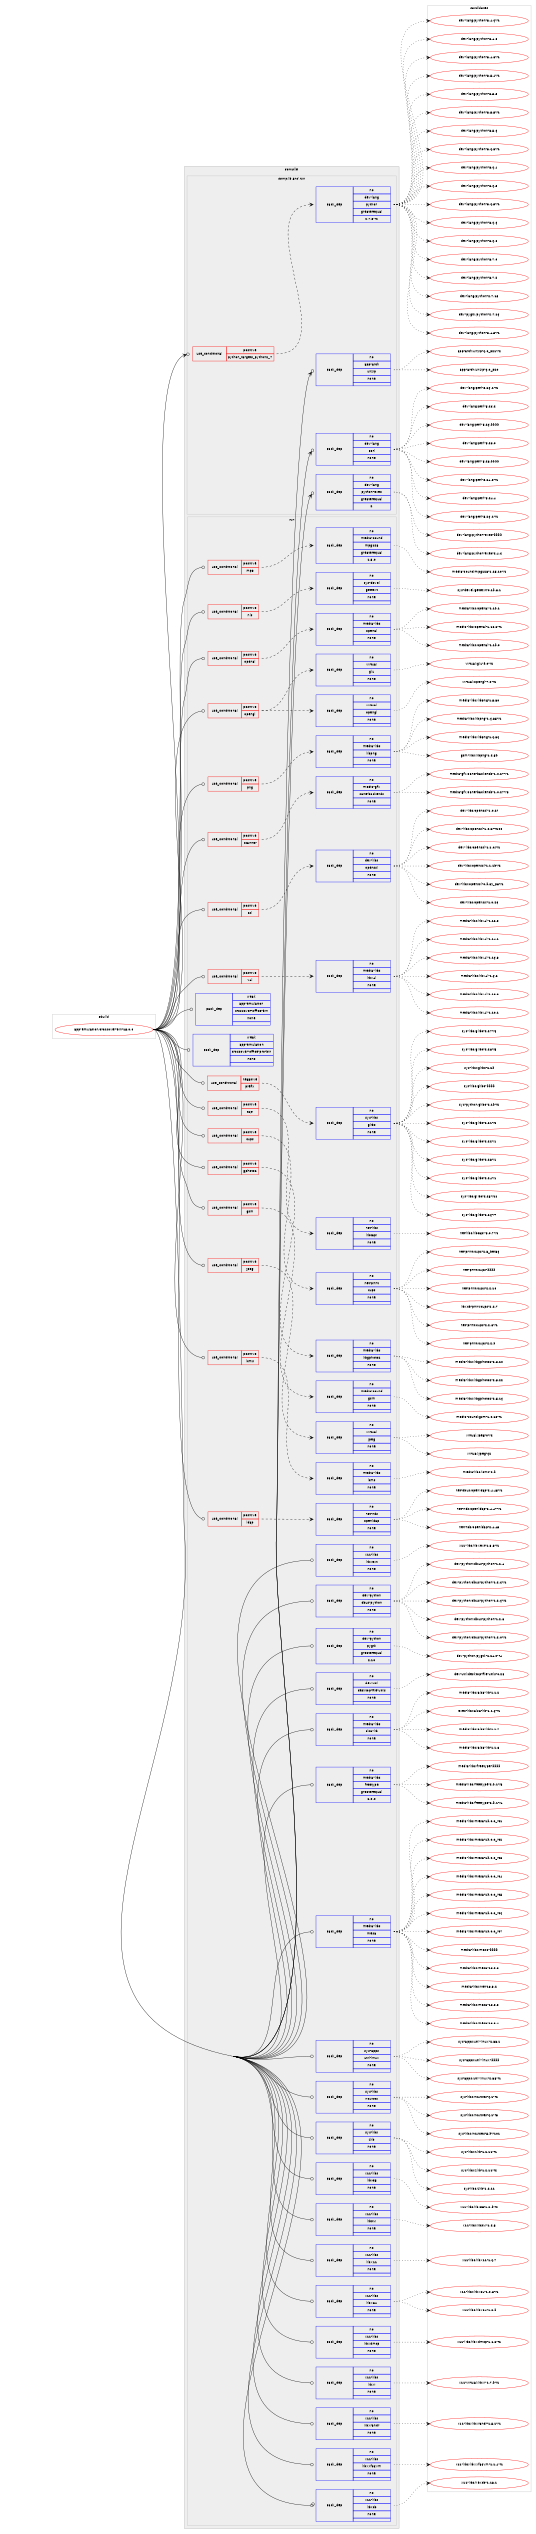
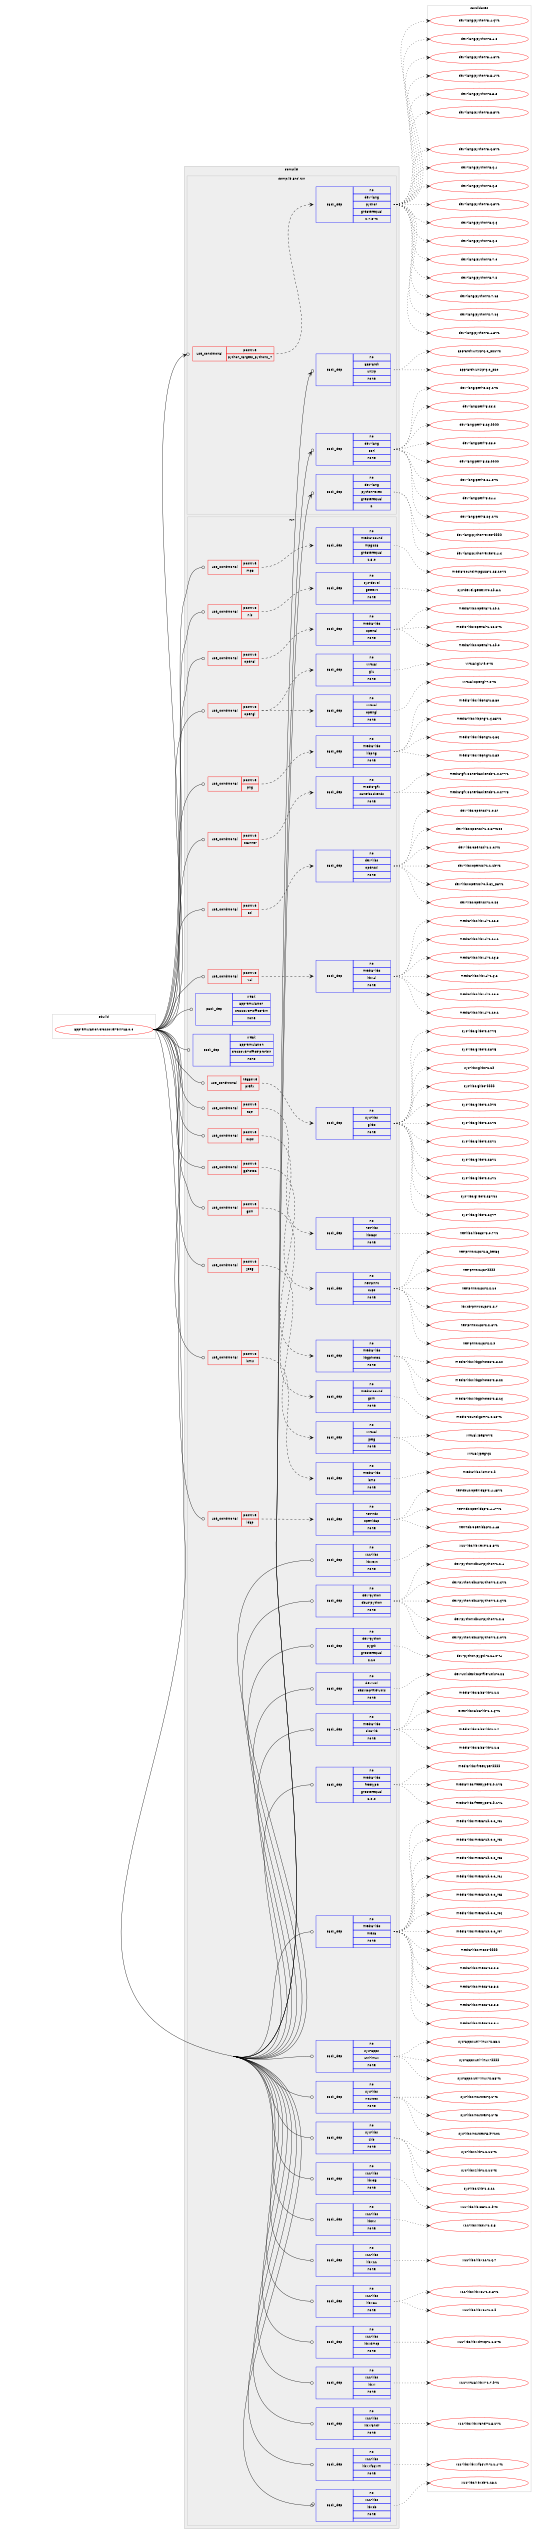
(479, 131) -> none
(479, 315) -> (479, 315)
(479, 756) -> (479, 756)
(479, 1105) -> (479, 1105)
(479, 1987) -> (479, 1987)
